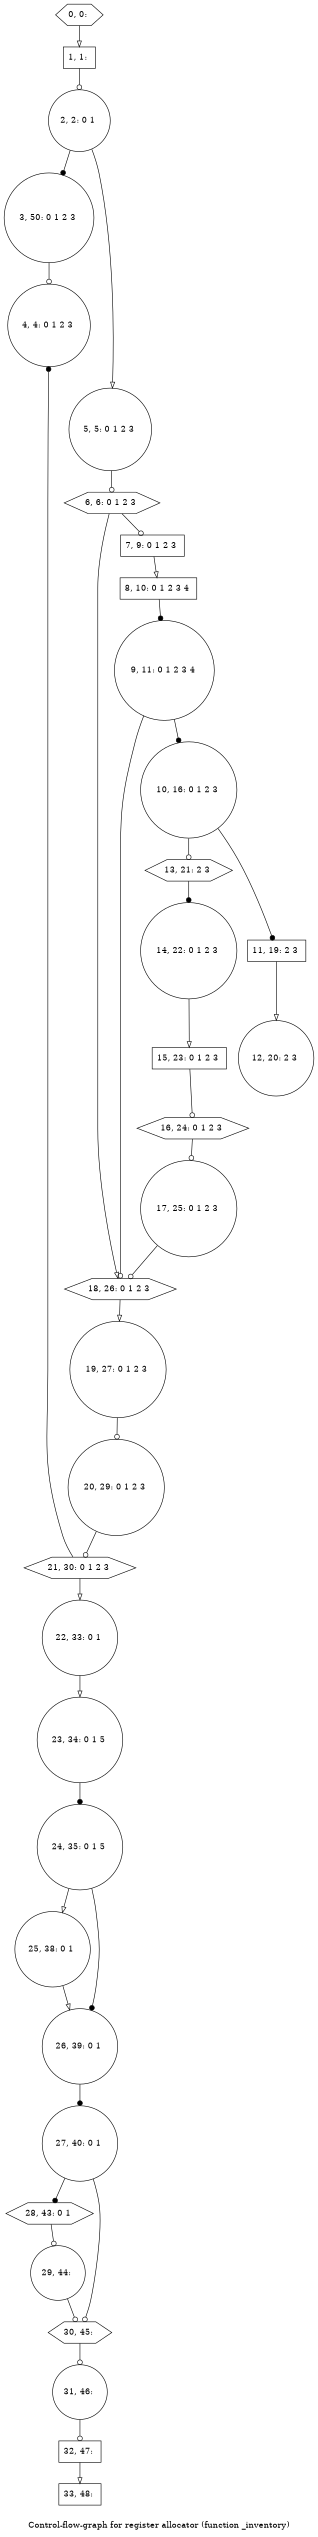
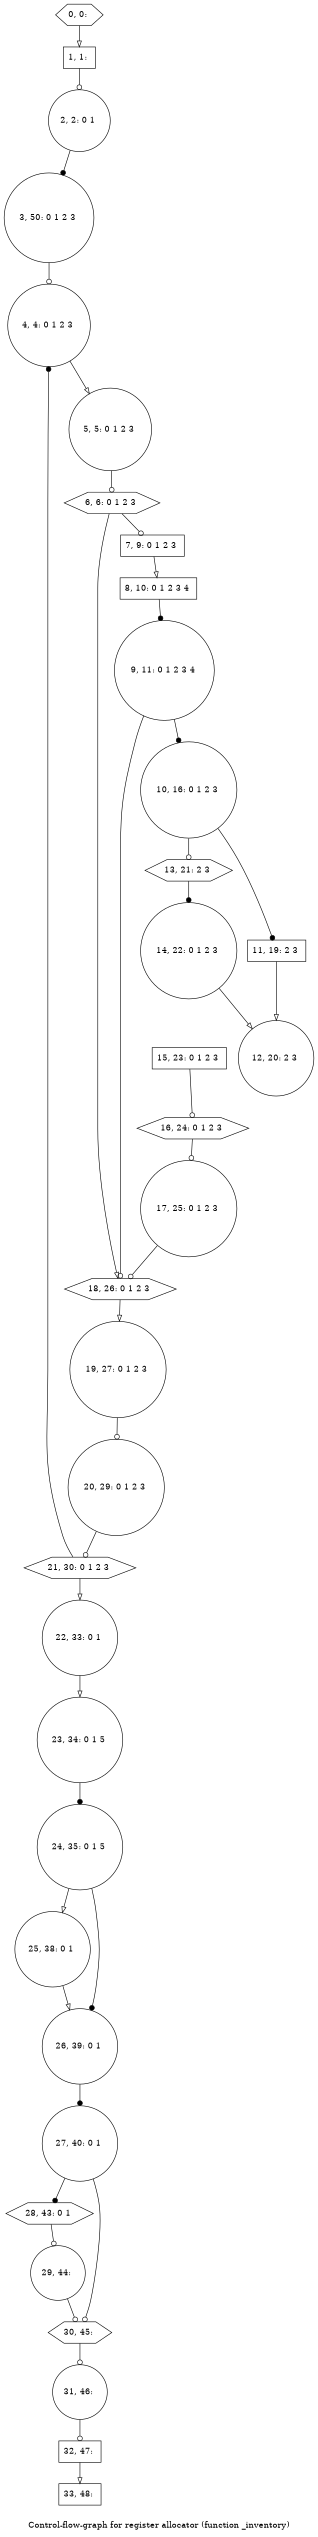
(111, 265) -> (78, 375)
(189, 1020) -> (234, 1006)
